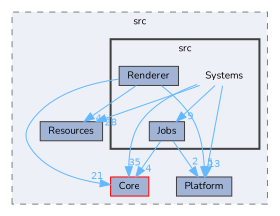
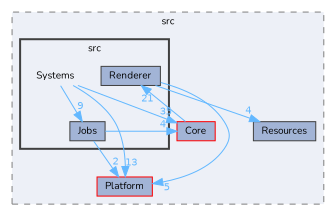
(150, 103) -> none
(29, 125) -> (163, 103)
(204, 187) -> (125, 187)
